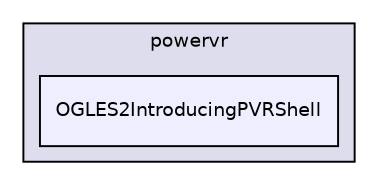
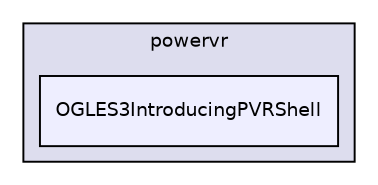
(189, 111) -> (189, 111)
